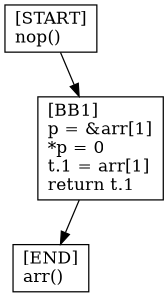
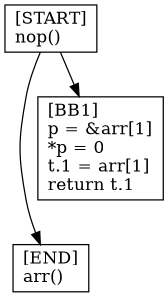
(72, 216) -> (20, 142)
